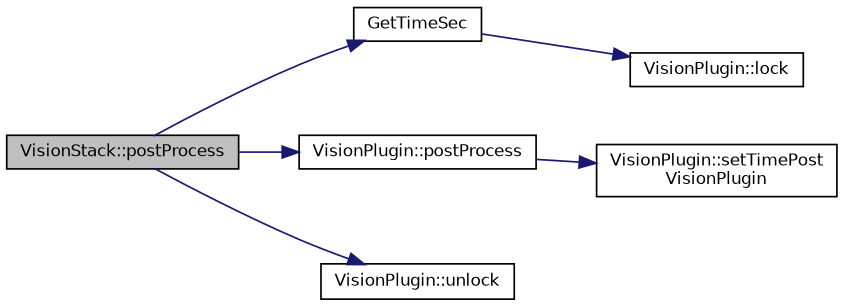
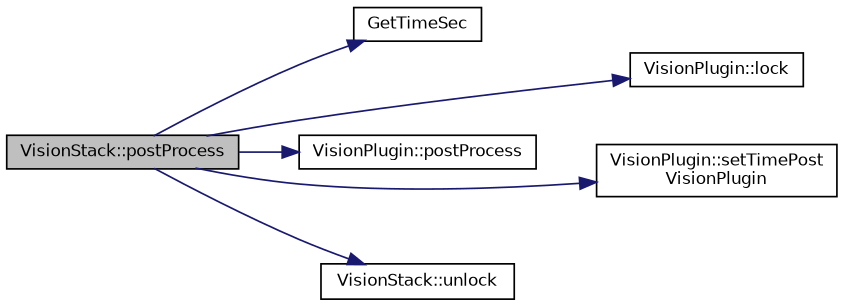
(548, 44) -> (409, 105)
(558, 161) -> (387, 189)
(418, 281) -> (418, 281)
